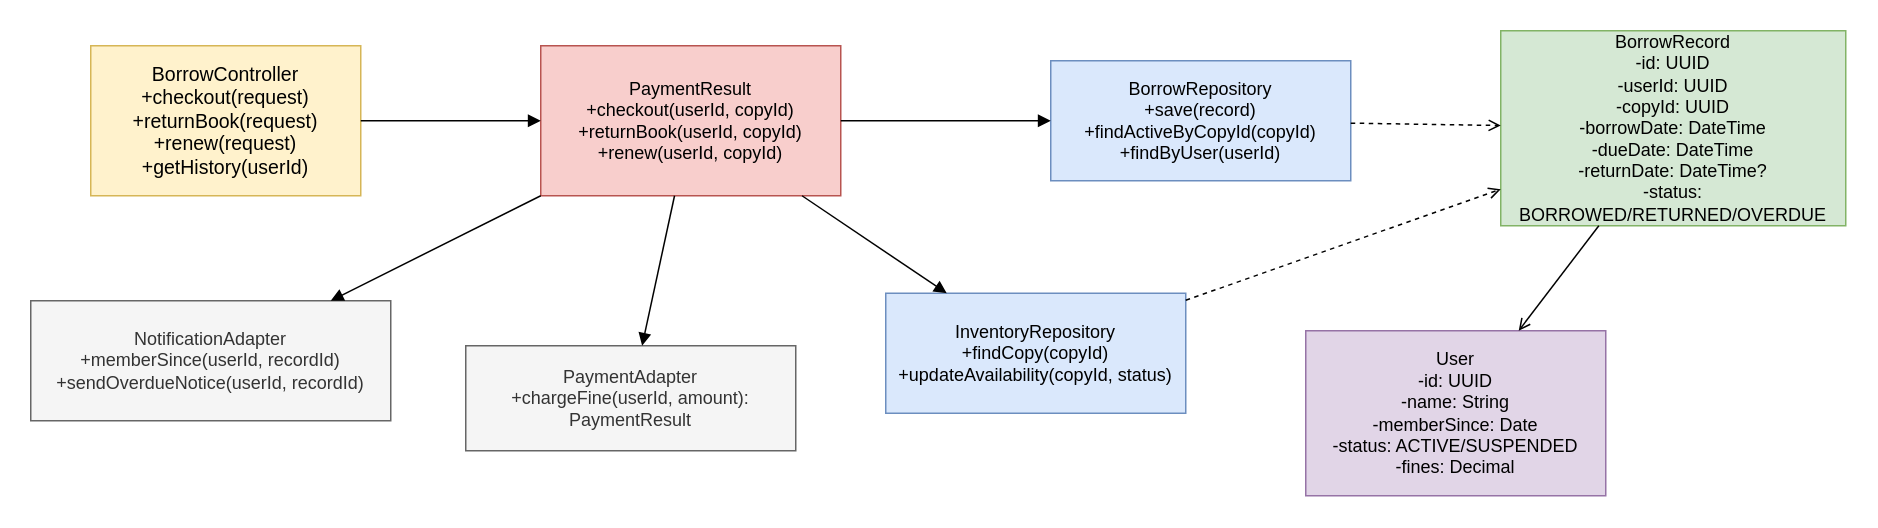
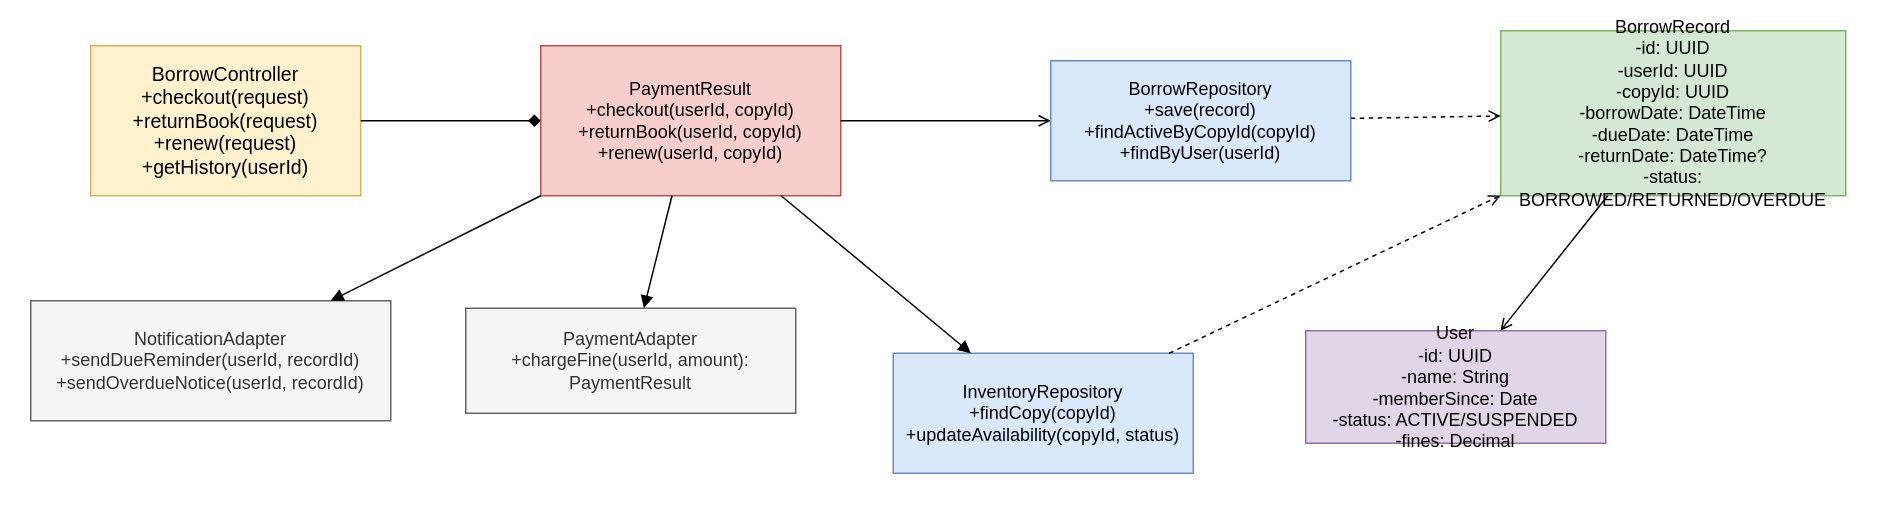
(527, 121) -> (527, 121)
(1037, 121) -> (1041, 121)
(1673, 128) -> (1673, 113)
(1036, 353) -> (1043, 413)
(211, 361) -> (211, 361)
(631, 398) -> (631, 361)
(1456, 413) -> (1456, 387)
